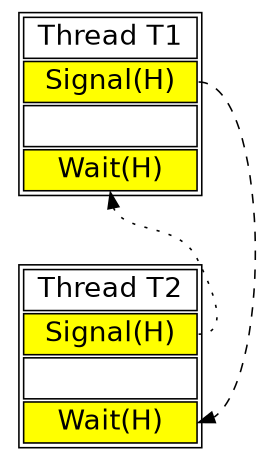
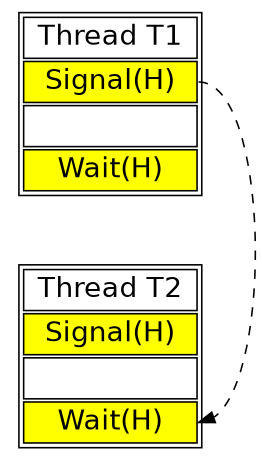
(194, 254) -> none
